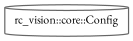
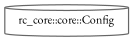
(67, 20) -> (67, 20)
